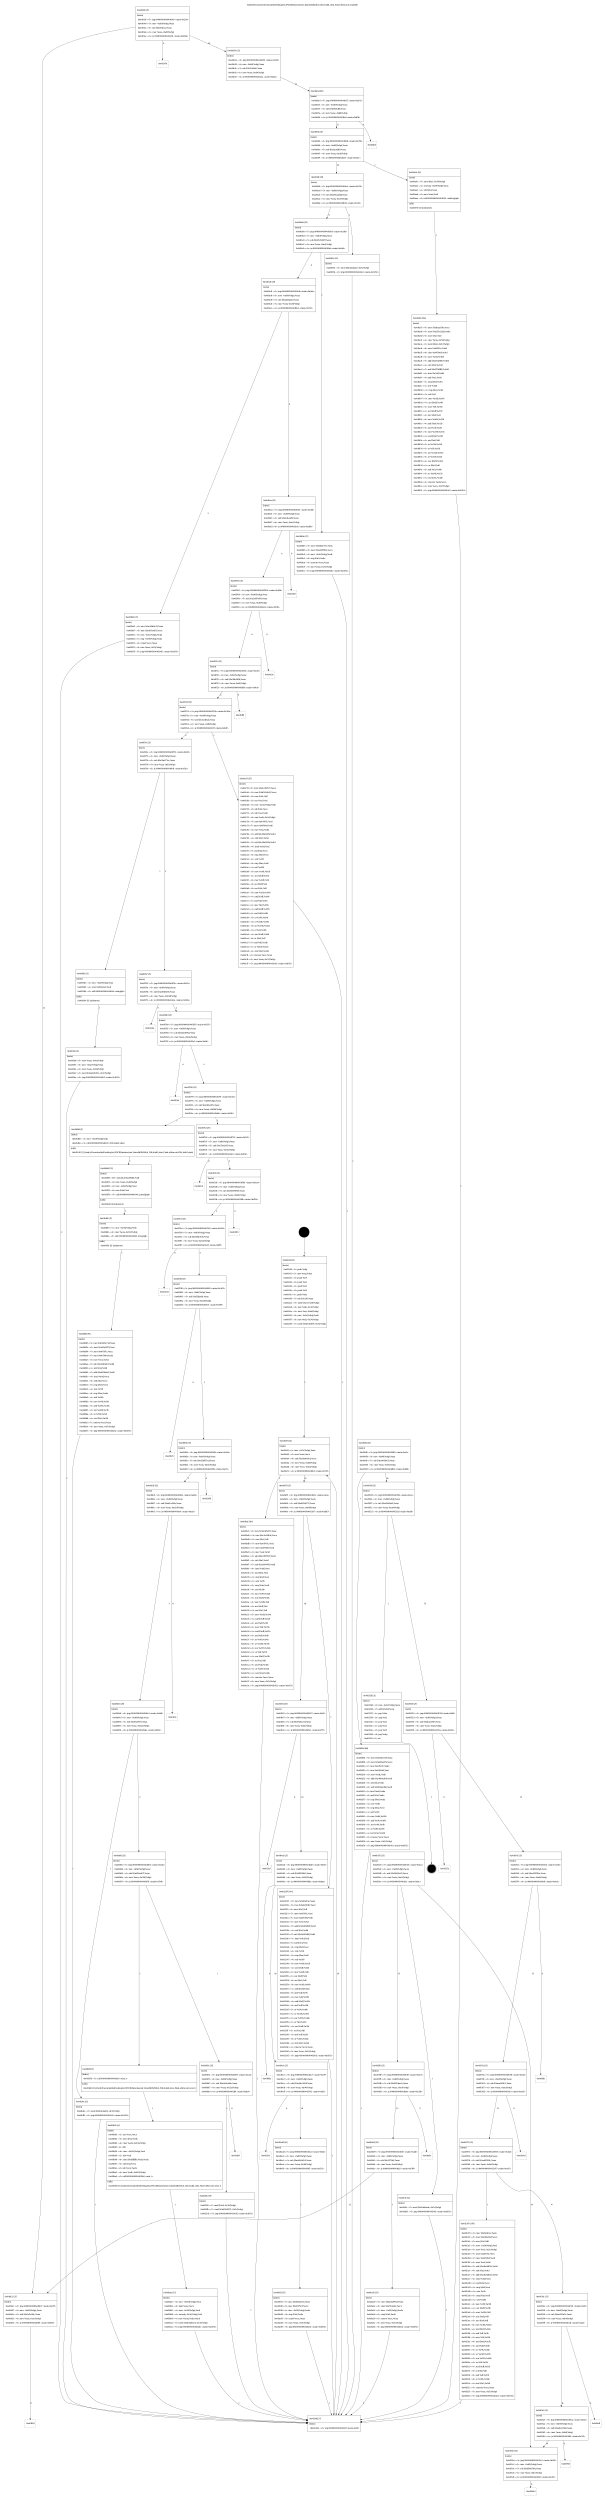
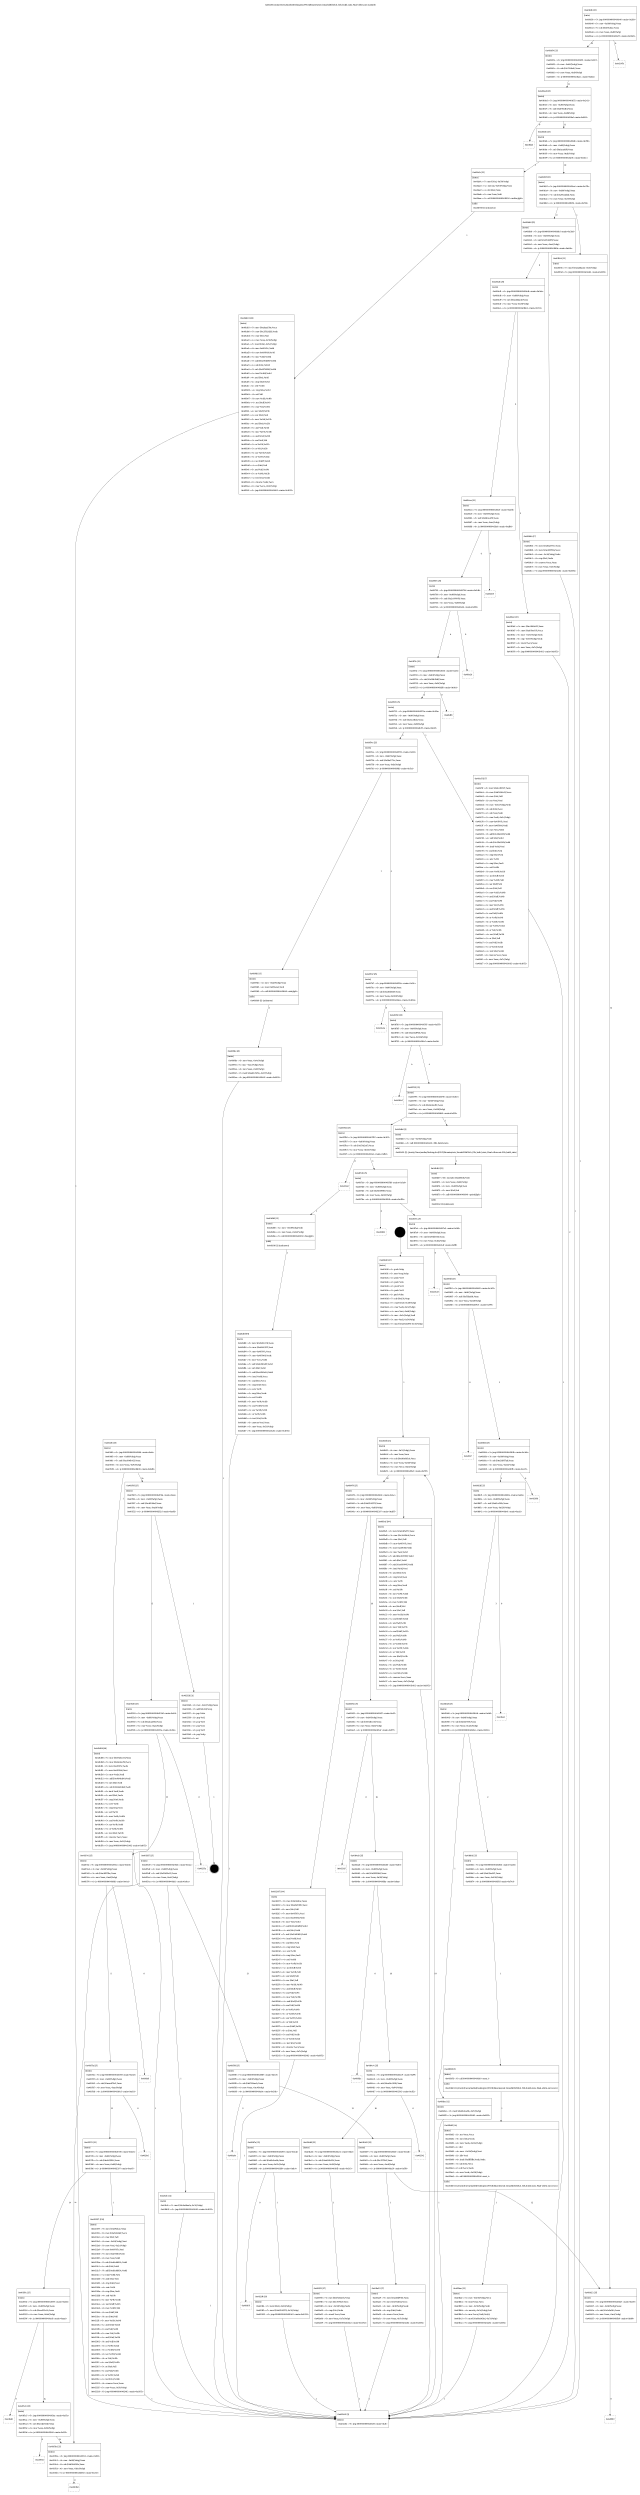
(124, 1211) -> (326, 1202)
(182, 1973) -> none
